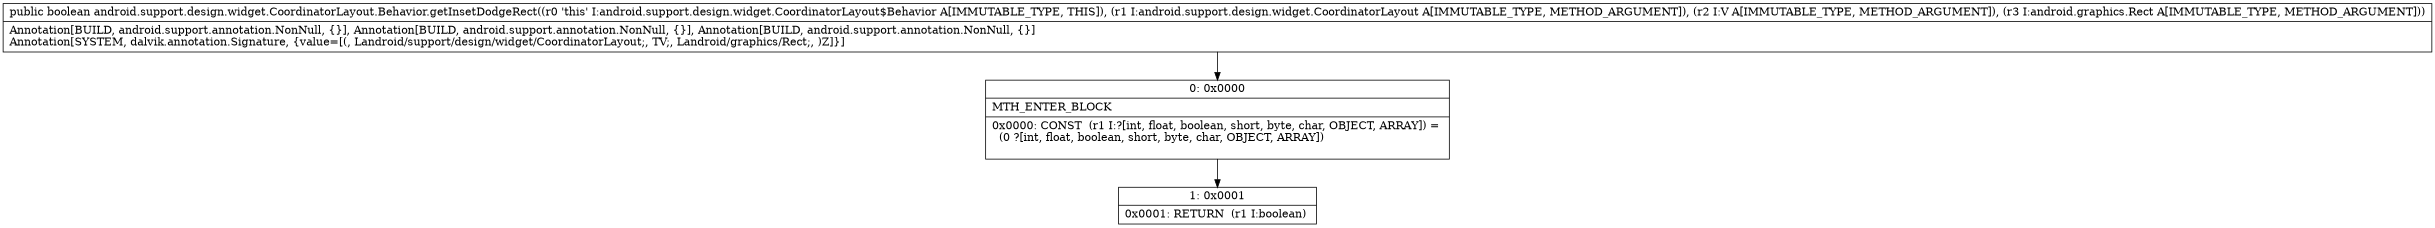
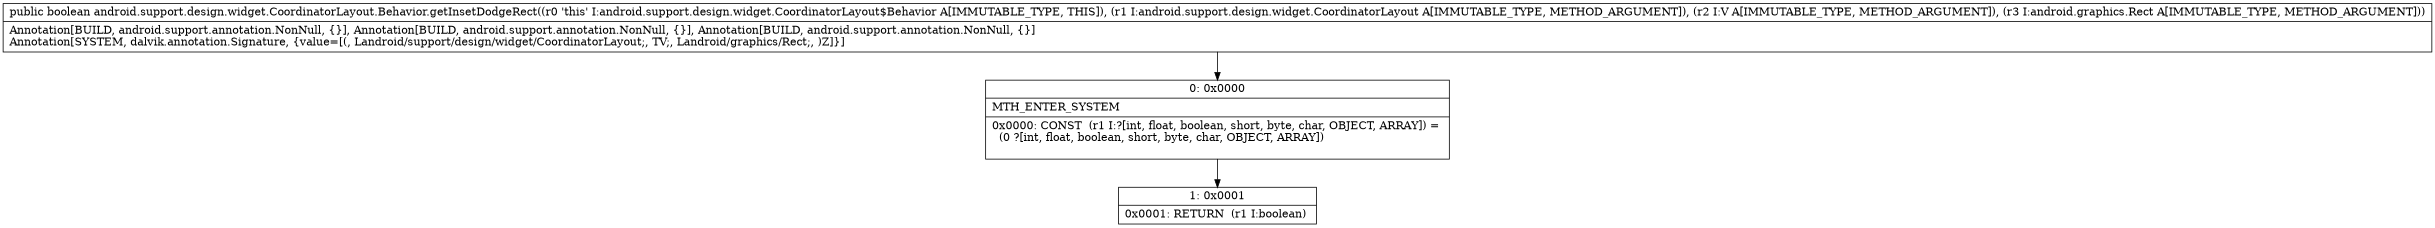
(1052, 107) -> (1056, 107)
